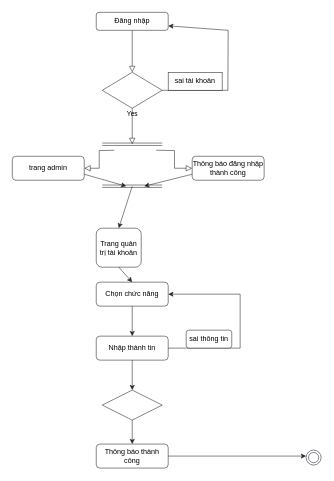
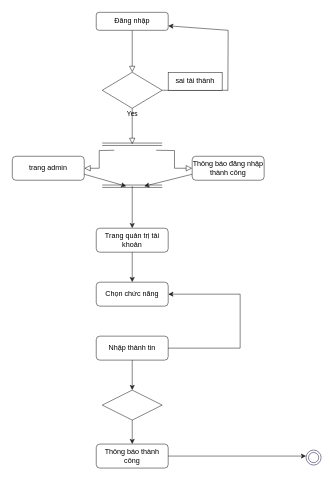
(195, 81) -> (195, 81)
(119, 248) -> (132, 240)
(132, 330) -> none
(209, 339) -> none
